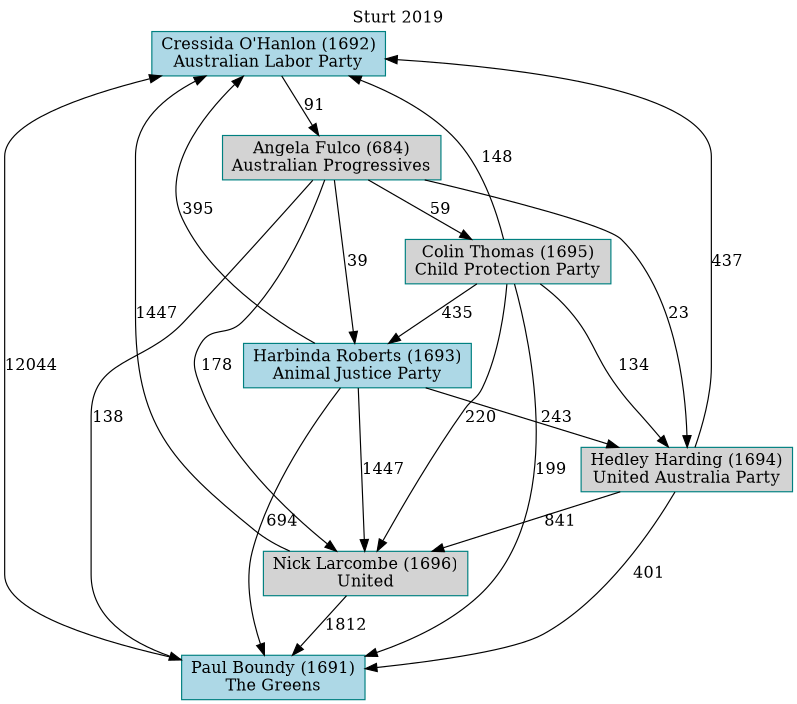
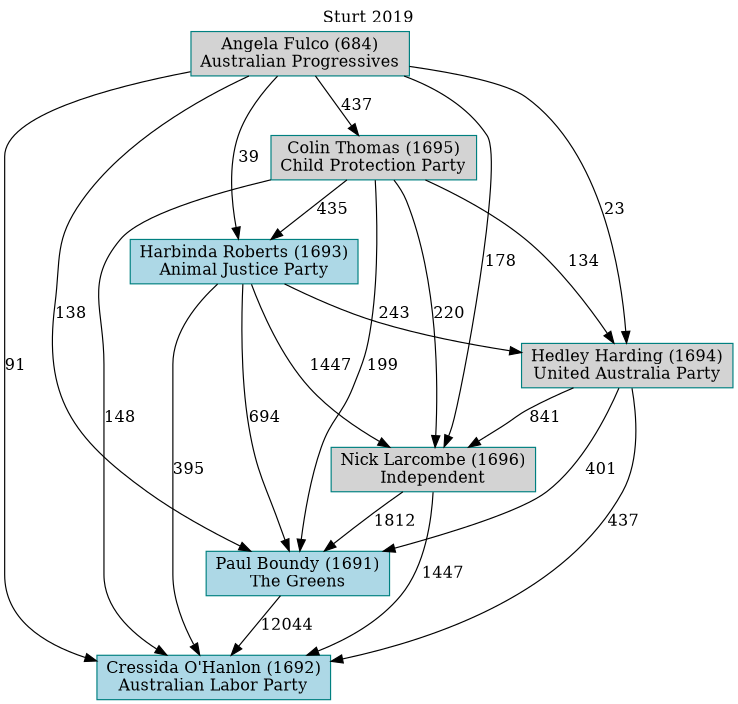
(297, 101) -> (5, 321)
(441, 210) -> (357, 106)
(366, 574) -> (433, 470)
